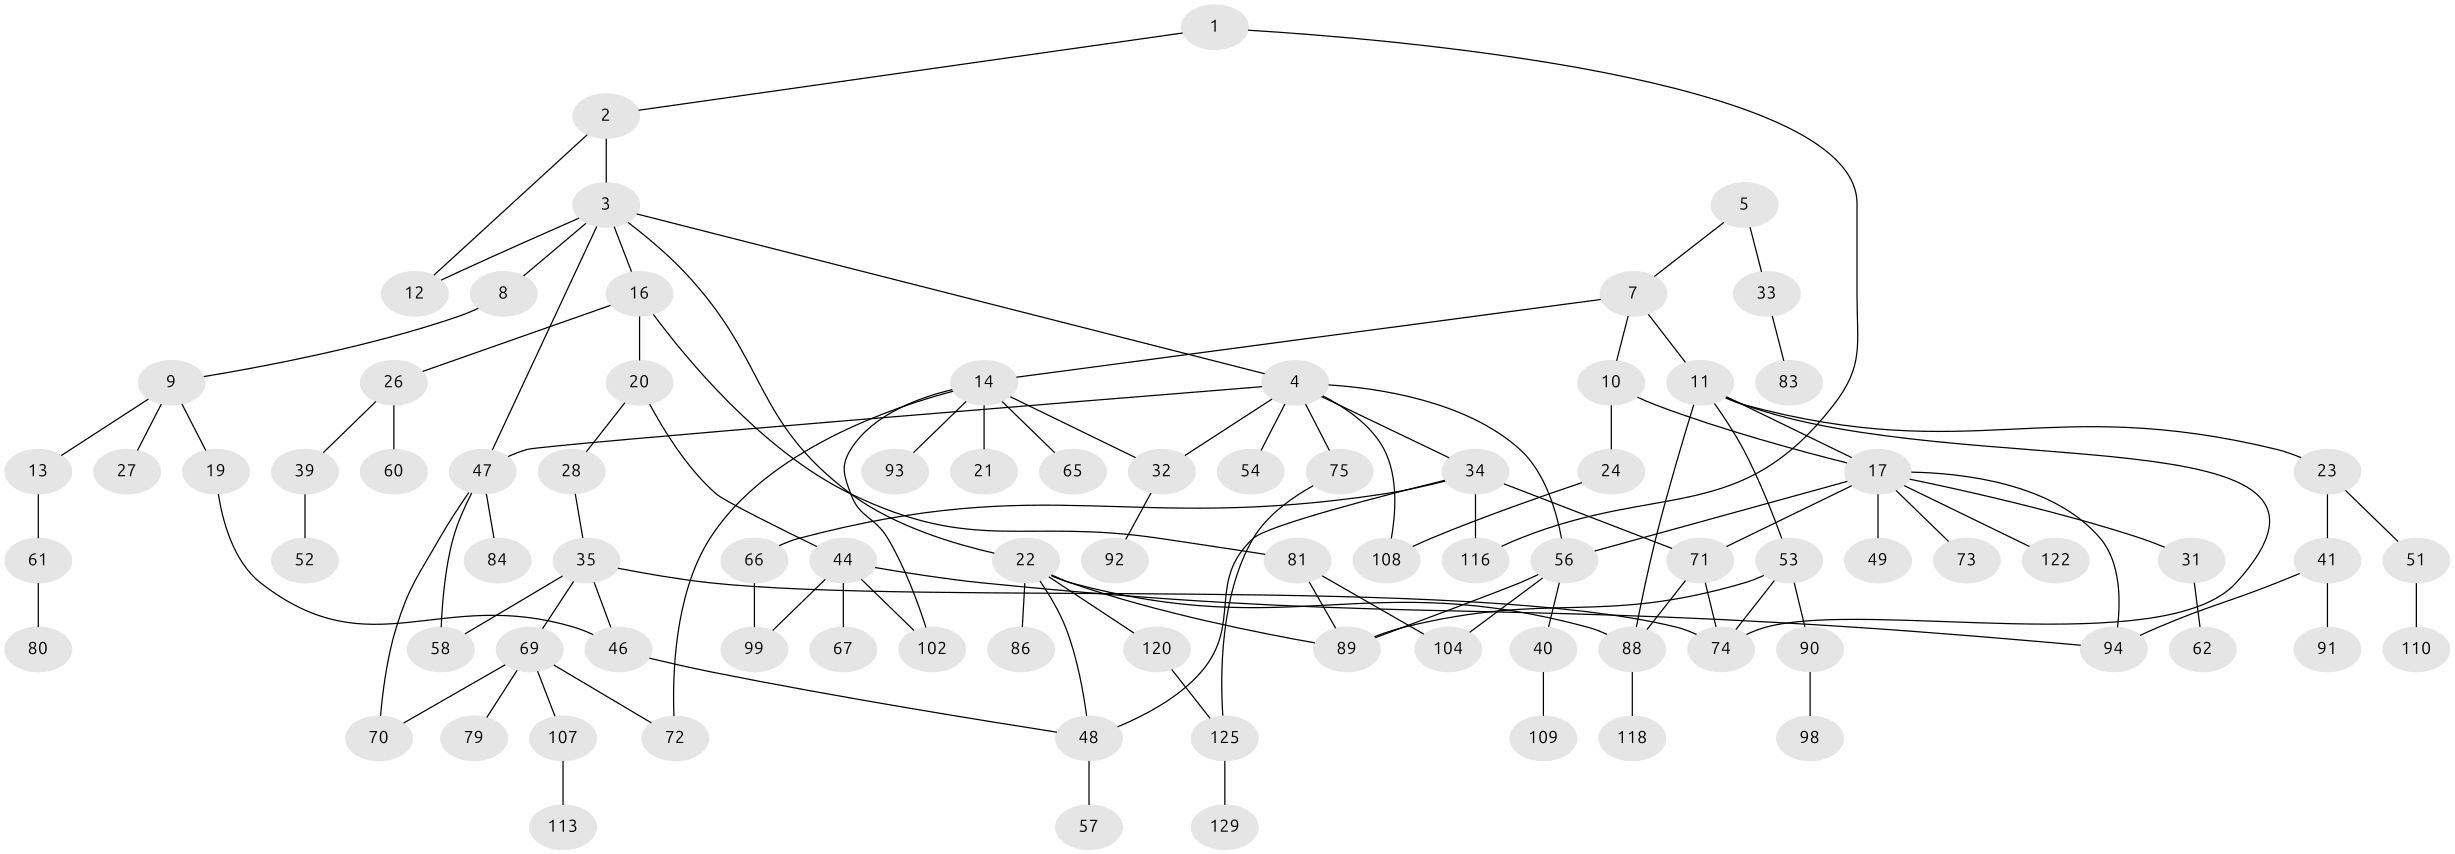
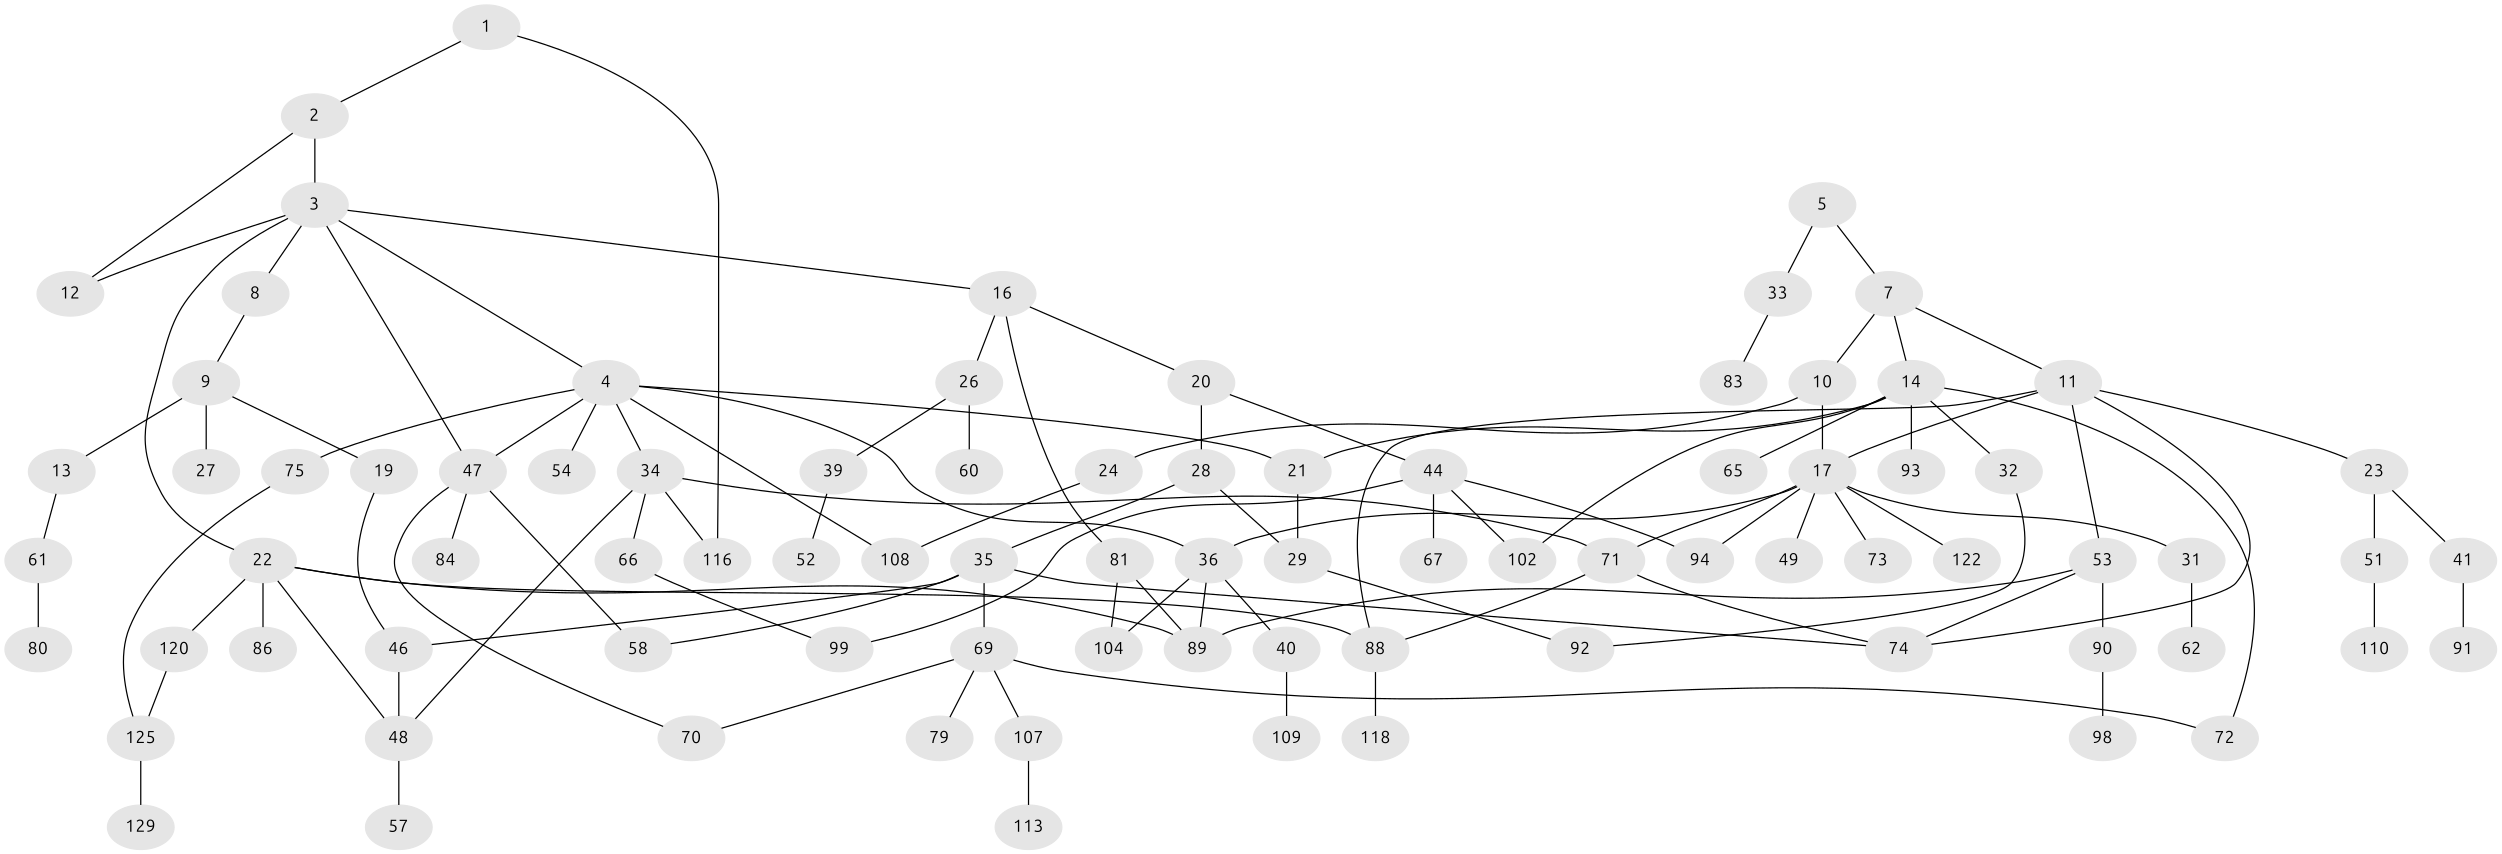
(1228, 427) -> (957, 411)
none -> (1298, 561)
(1564, 561) -> (1209, 561)
(2220, 604) -> none
